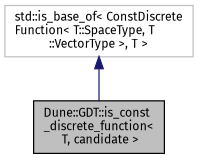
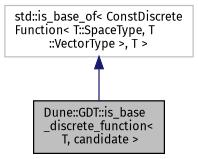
(99, 127) -> (99, 127)
